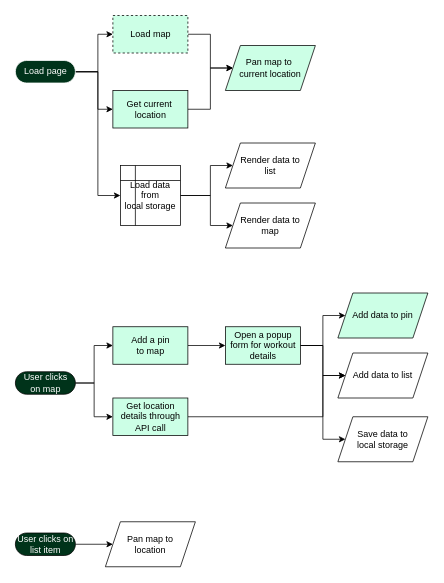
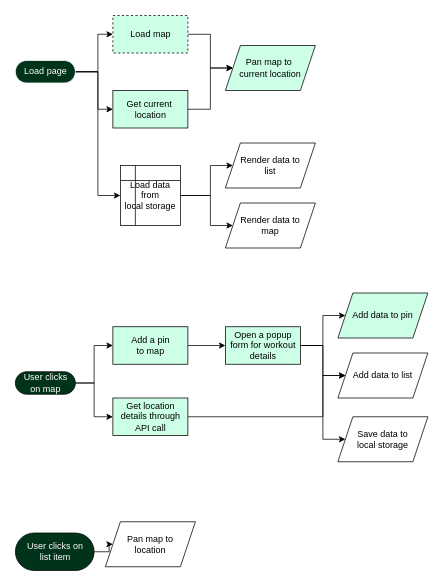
(45, 544) -> (55, 552)
